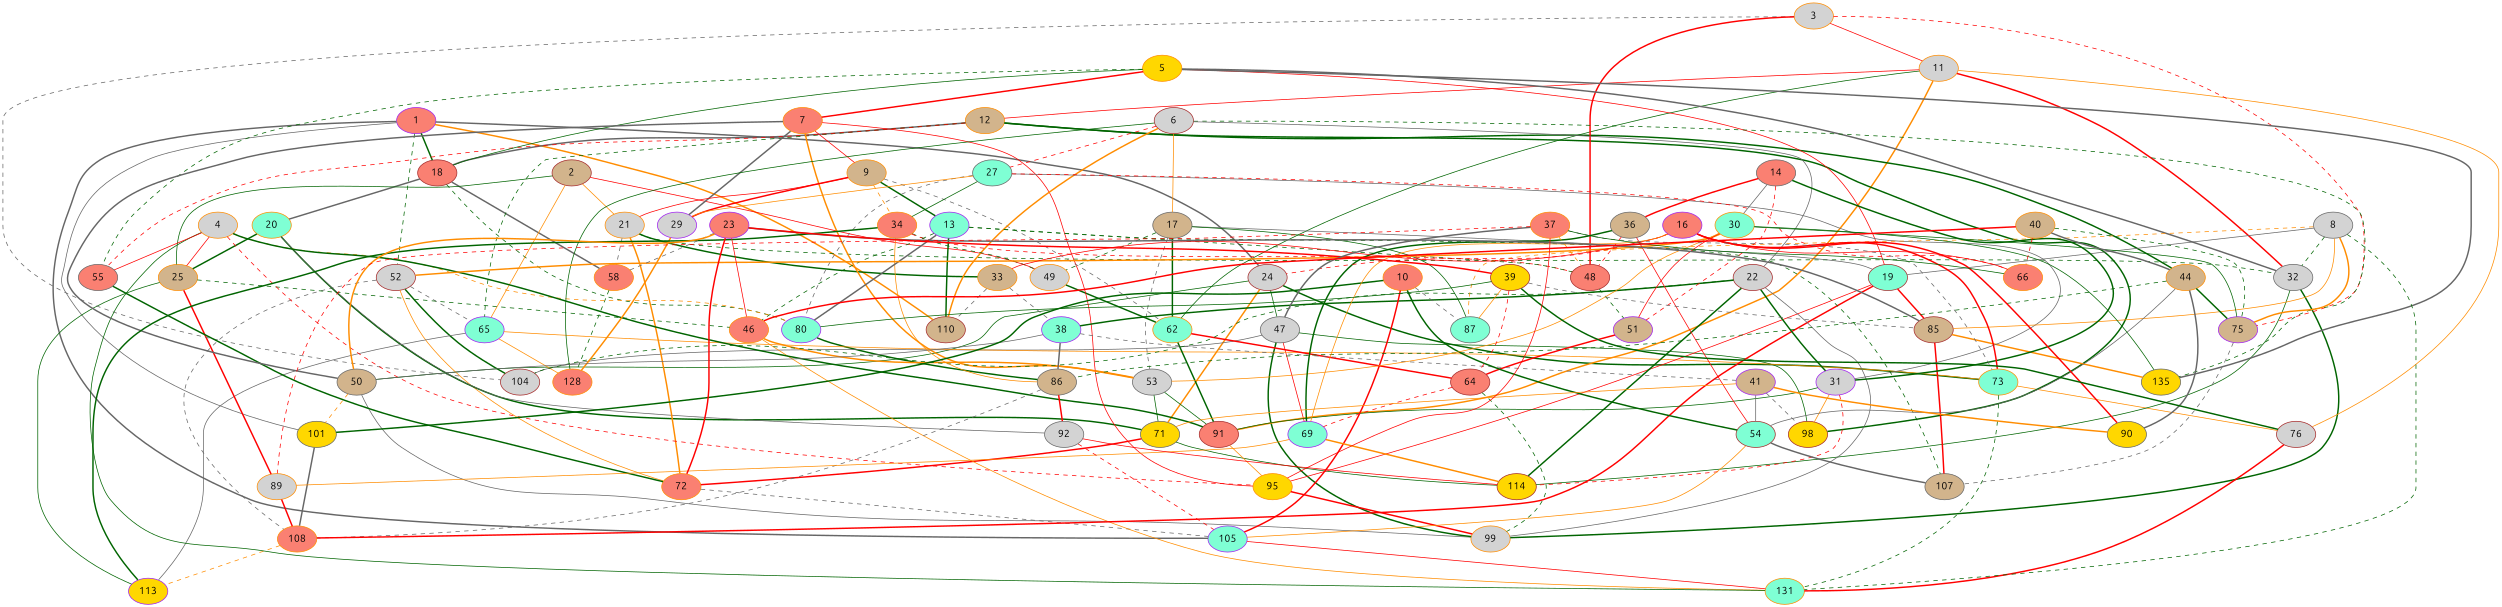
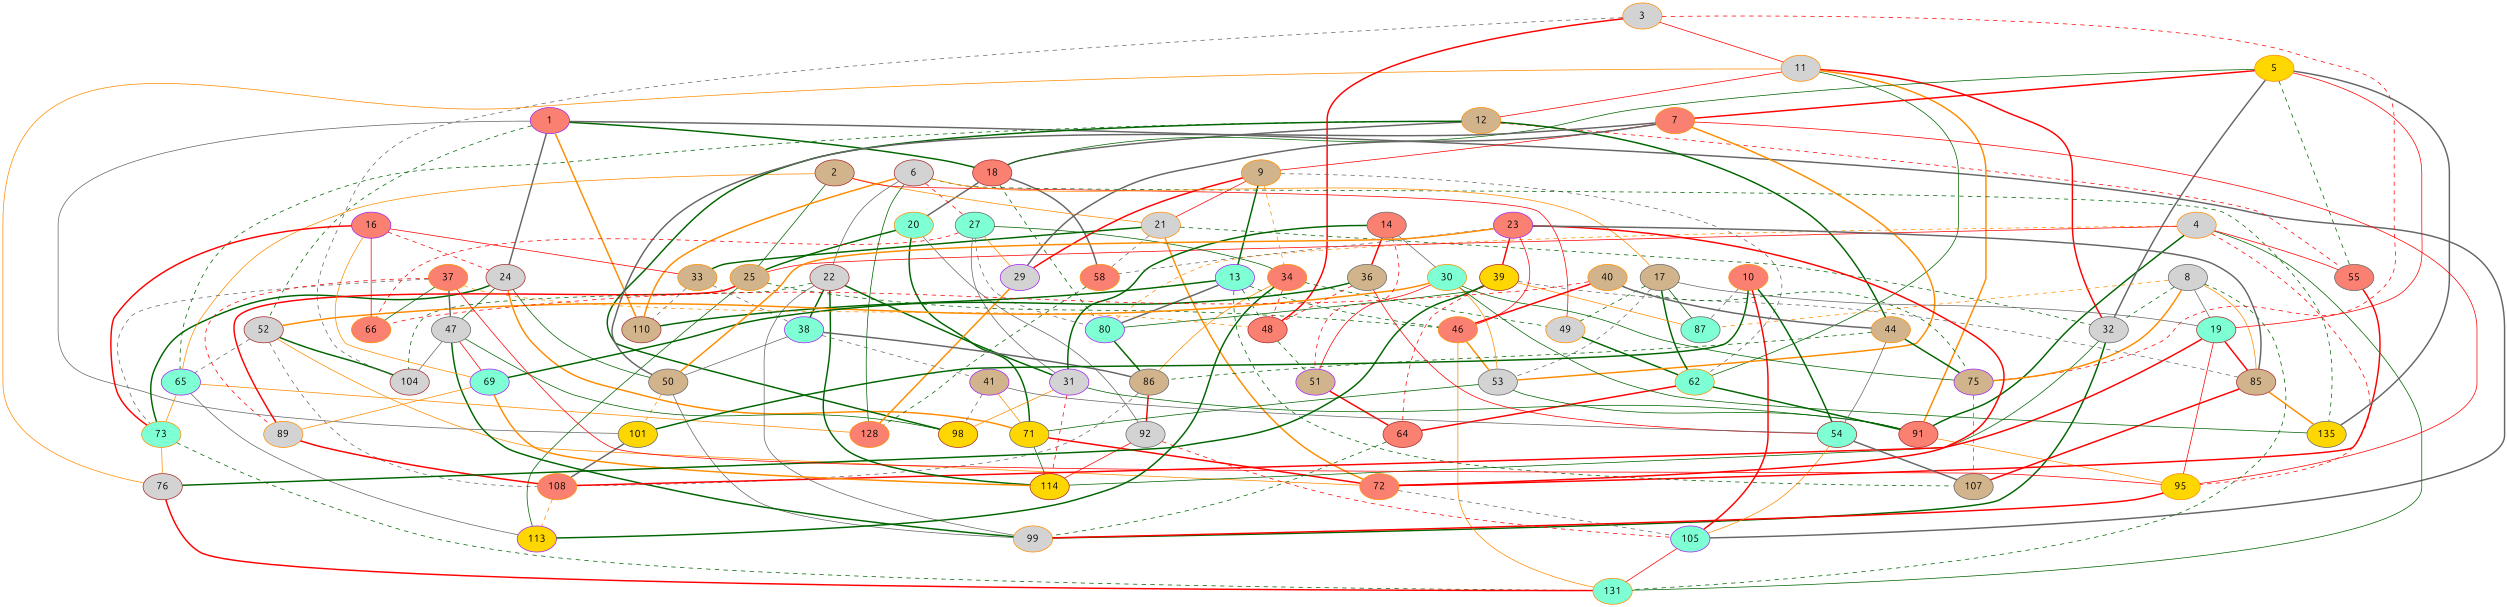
(1413, 398) -> none
(378, 411) -> (1988, 469)
(2127, 434) -> none
